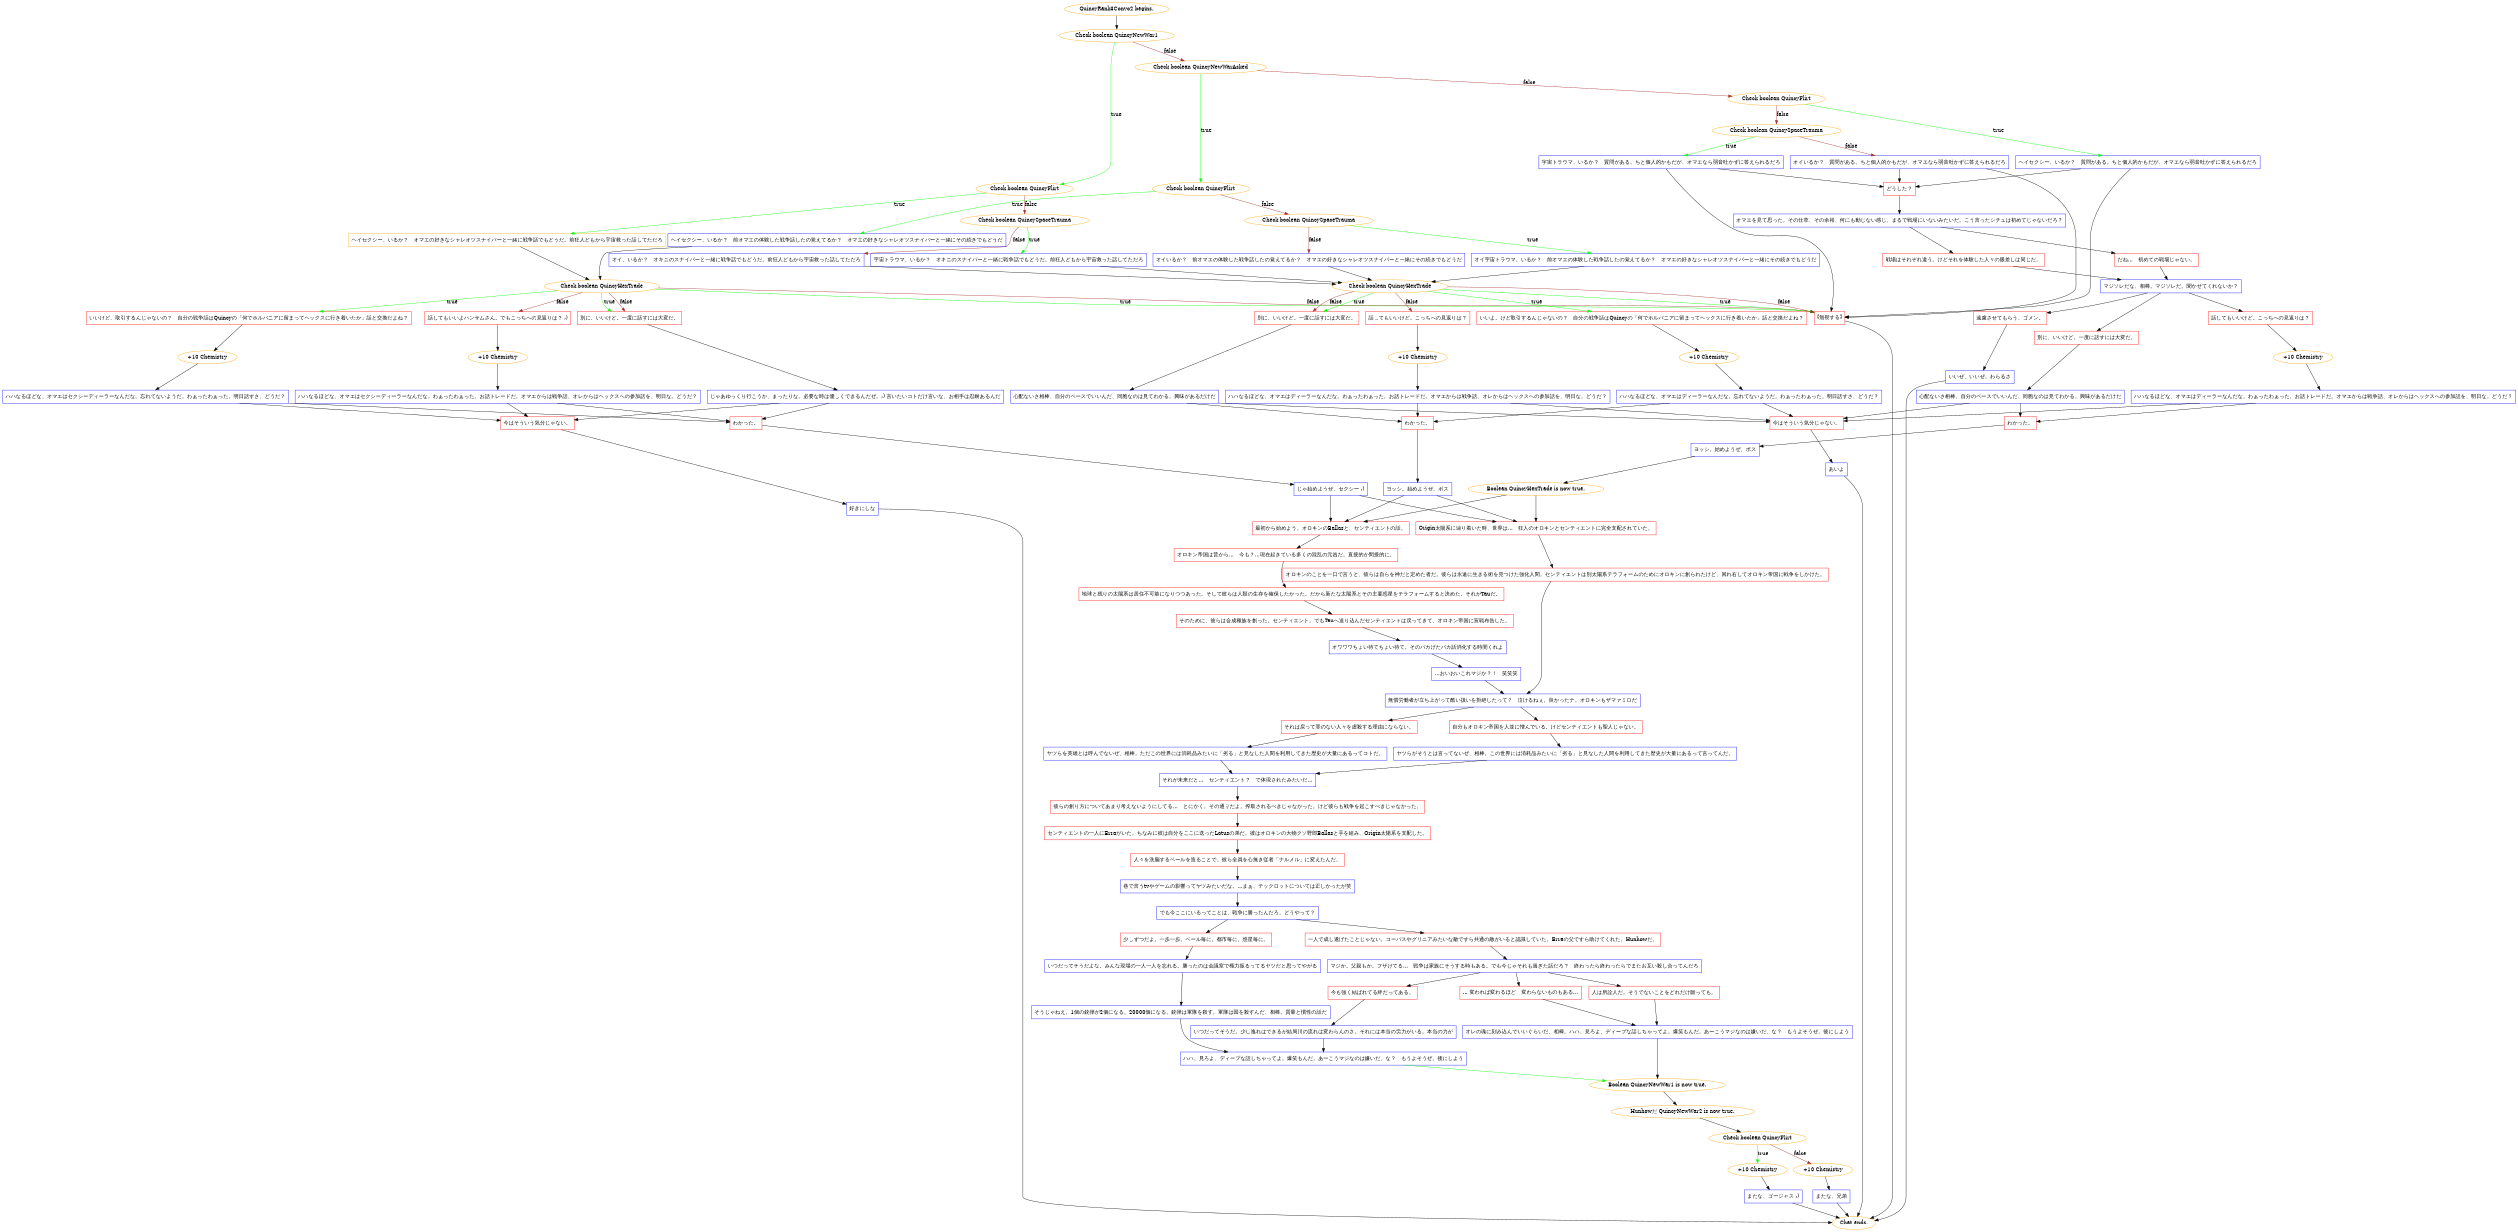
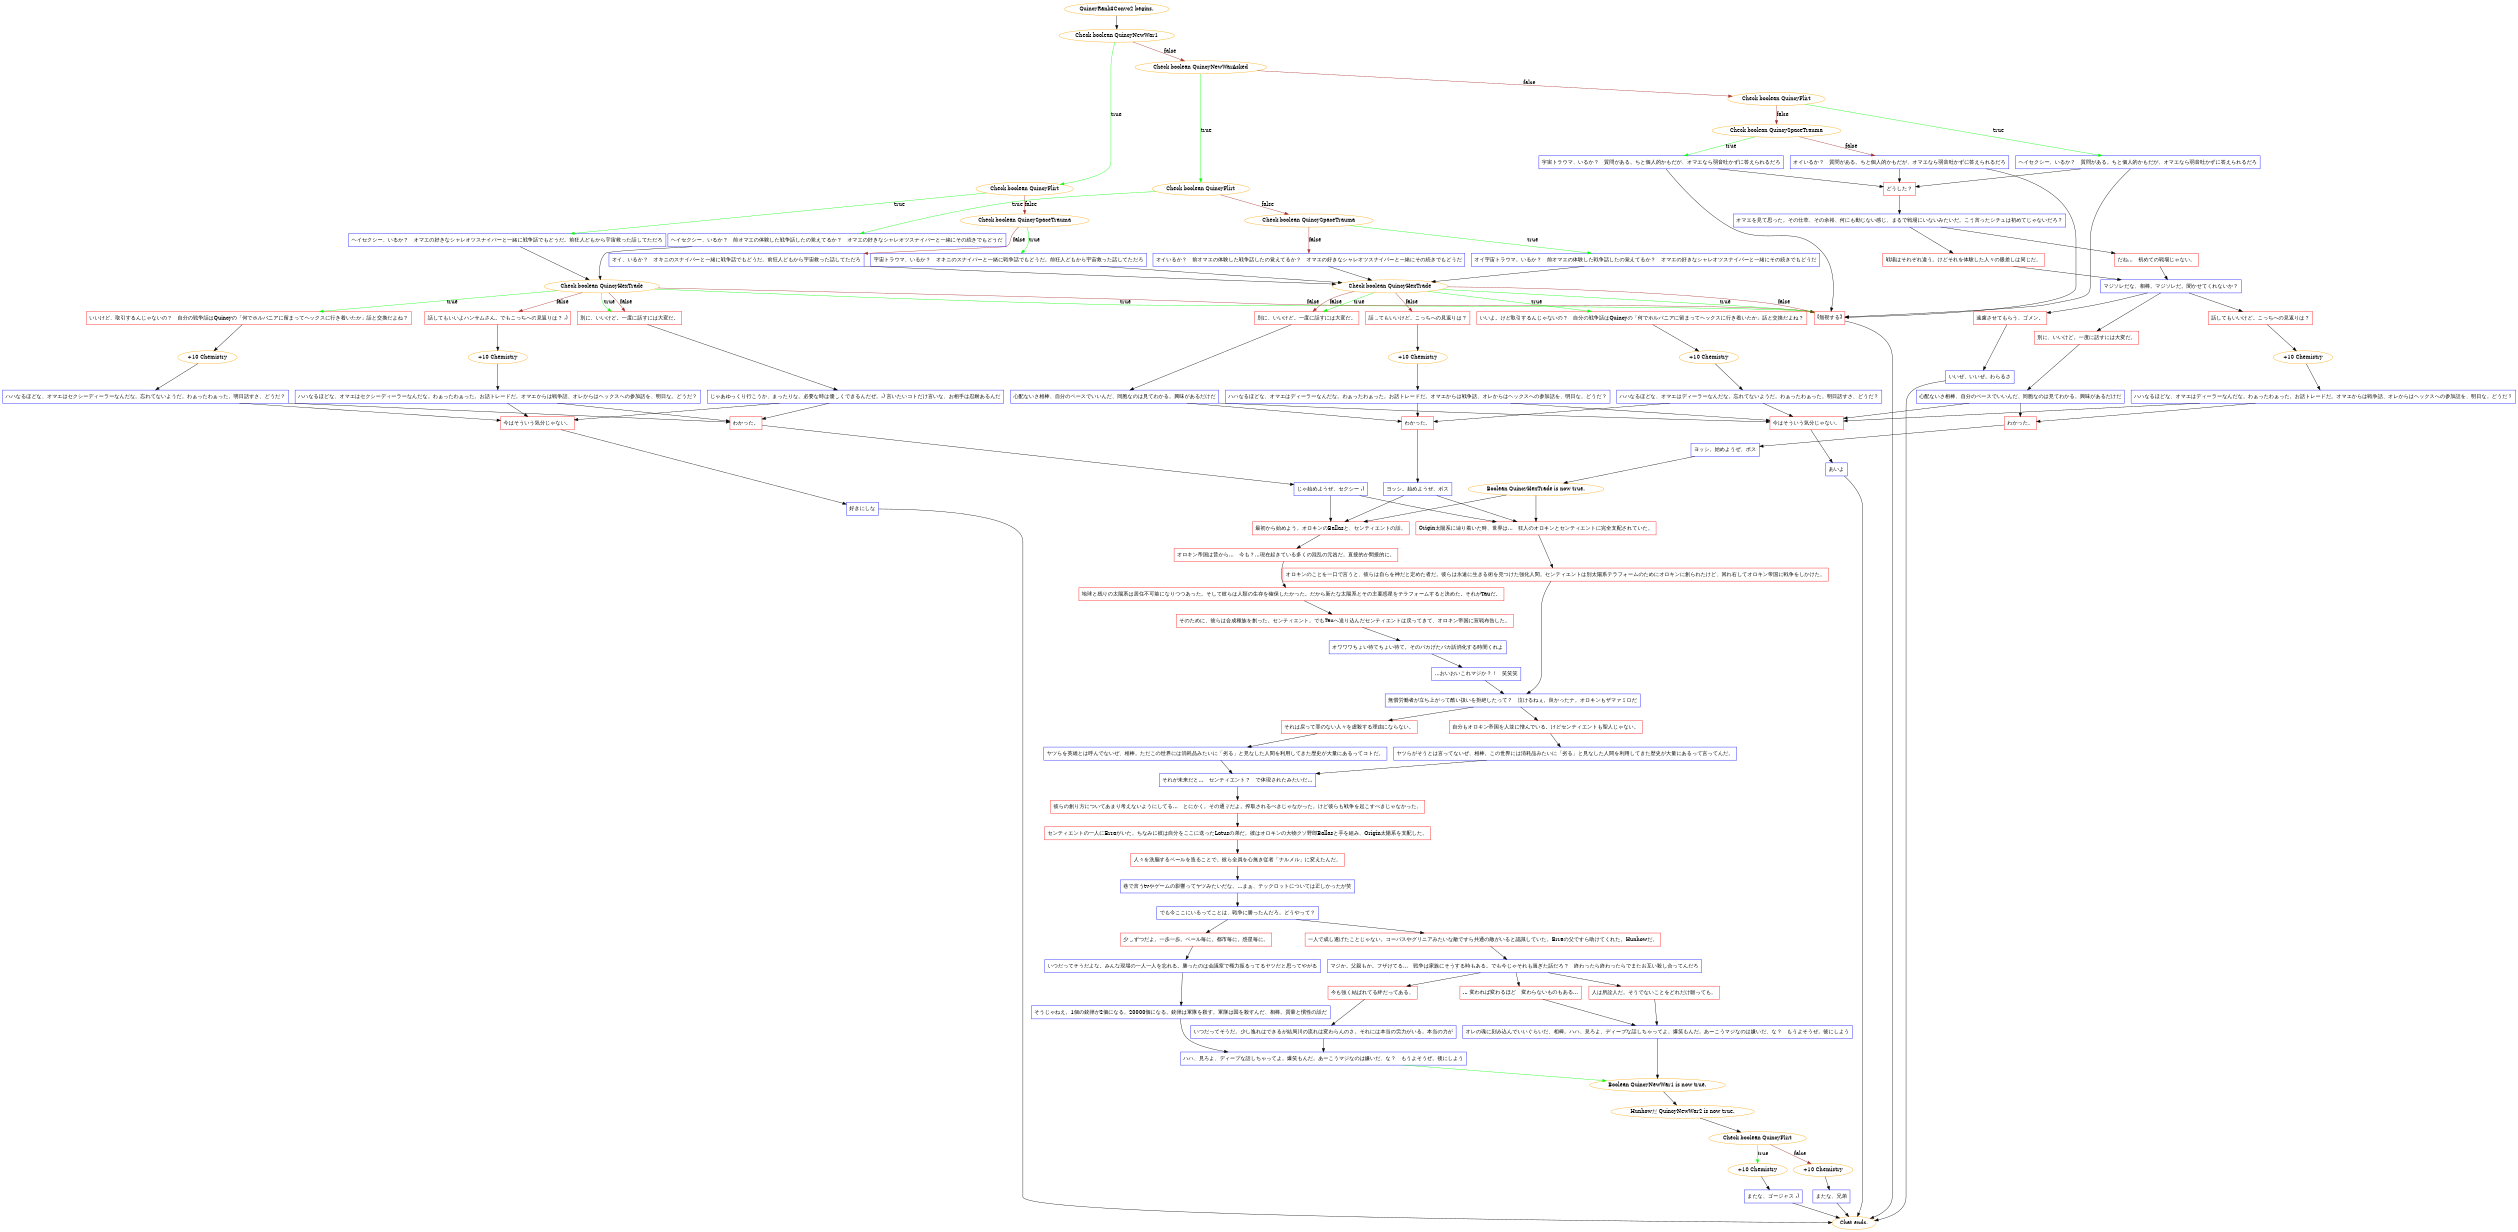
(507, 240) -> (507, 240)
